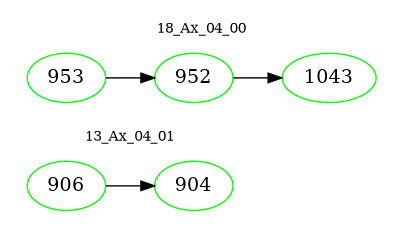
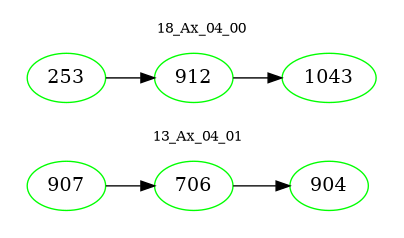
(66, 78) -> (66, 78)
(194, 78) -> (194, 78)
none -> (66, 186)
(66, 186) -> (194, 186)
